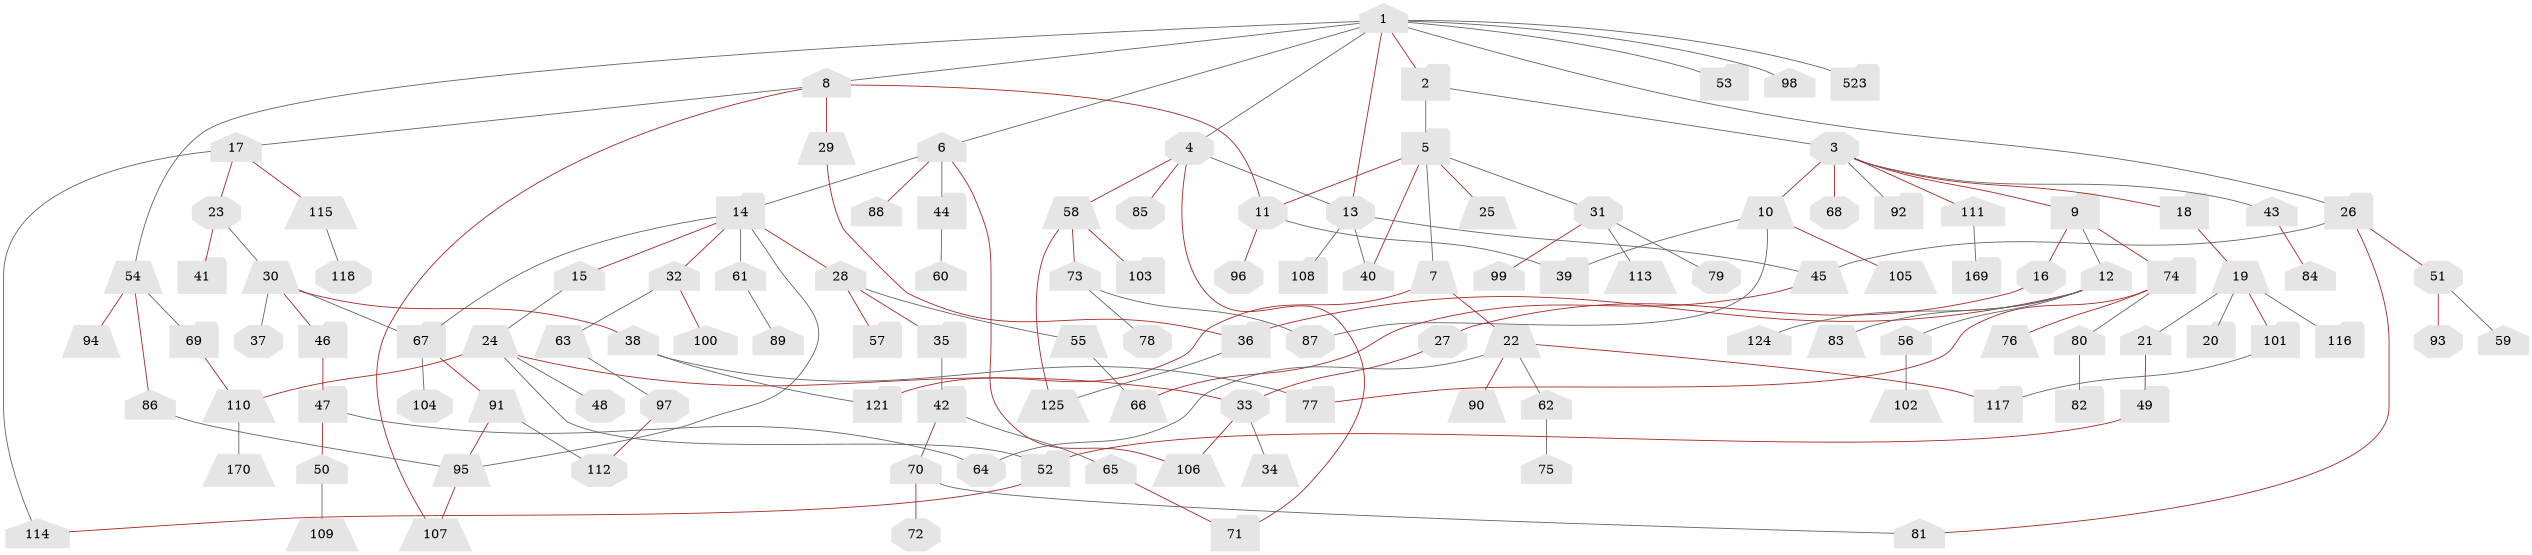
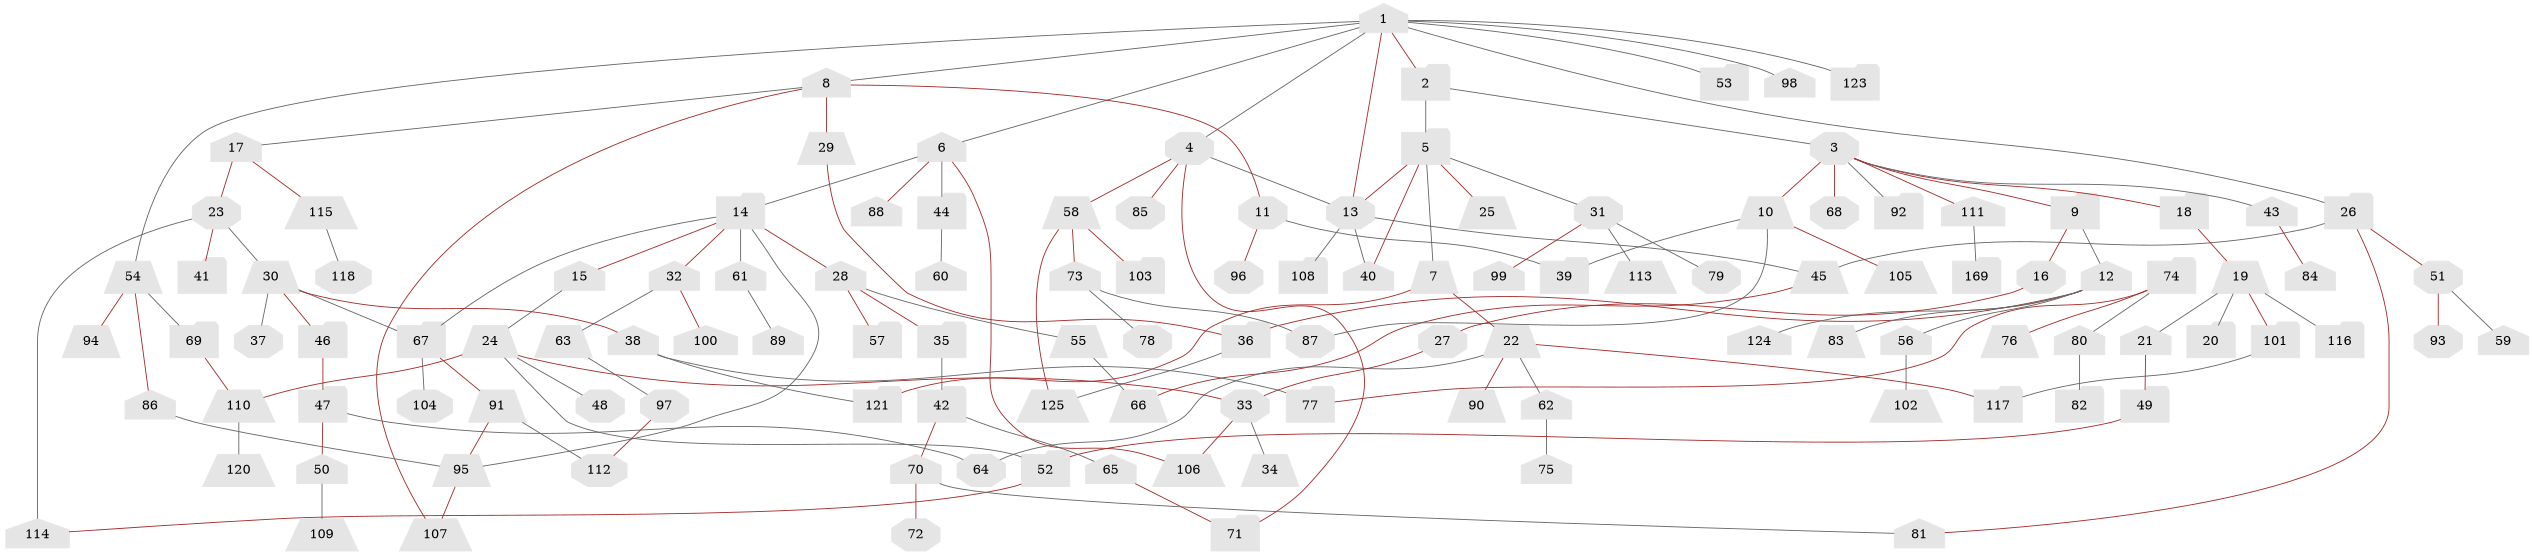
(1855, 84) -> (1855, 84)
(1343, 181) -> (1386, 182)
(2132, 251) -> none
(5, 269) -> (40, 325)
(239, 470) -> (239, 470)
